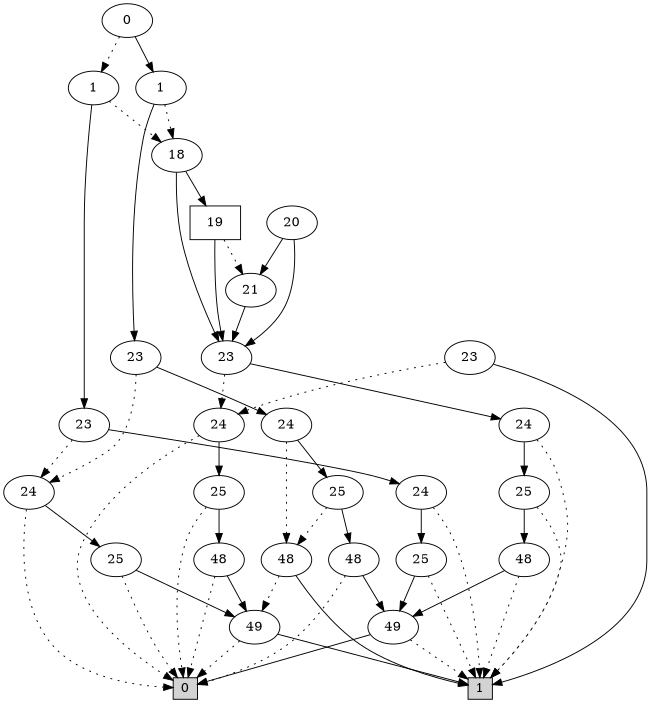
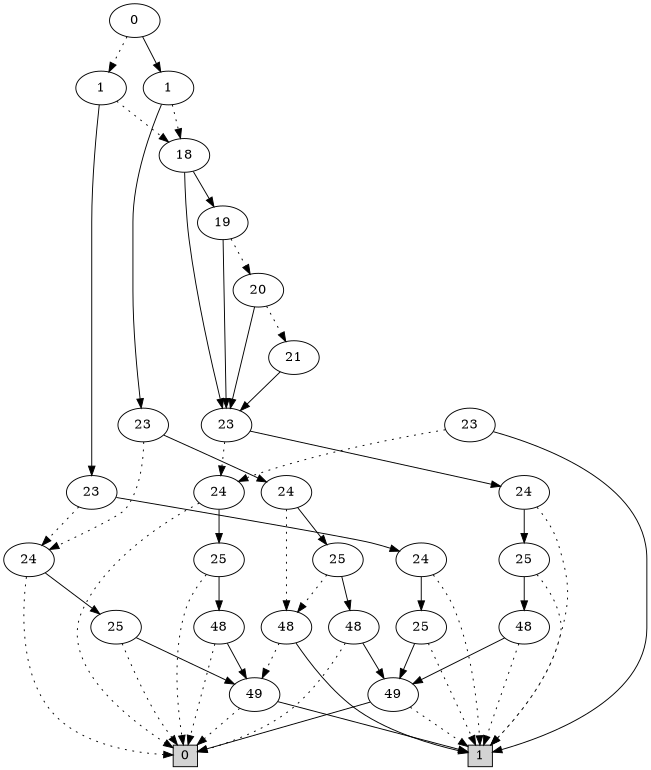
(215, 223) -> (223, 223)
(274, 252) -> (274, 320)
(231, 253) -> (238, 252)
